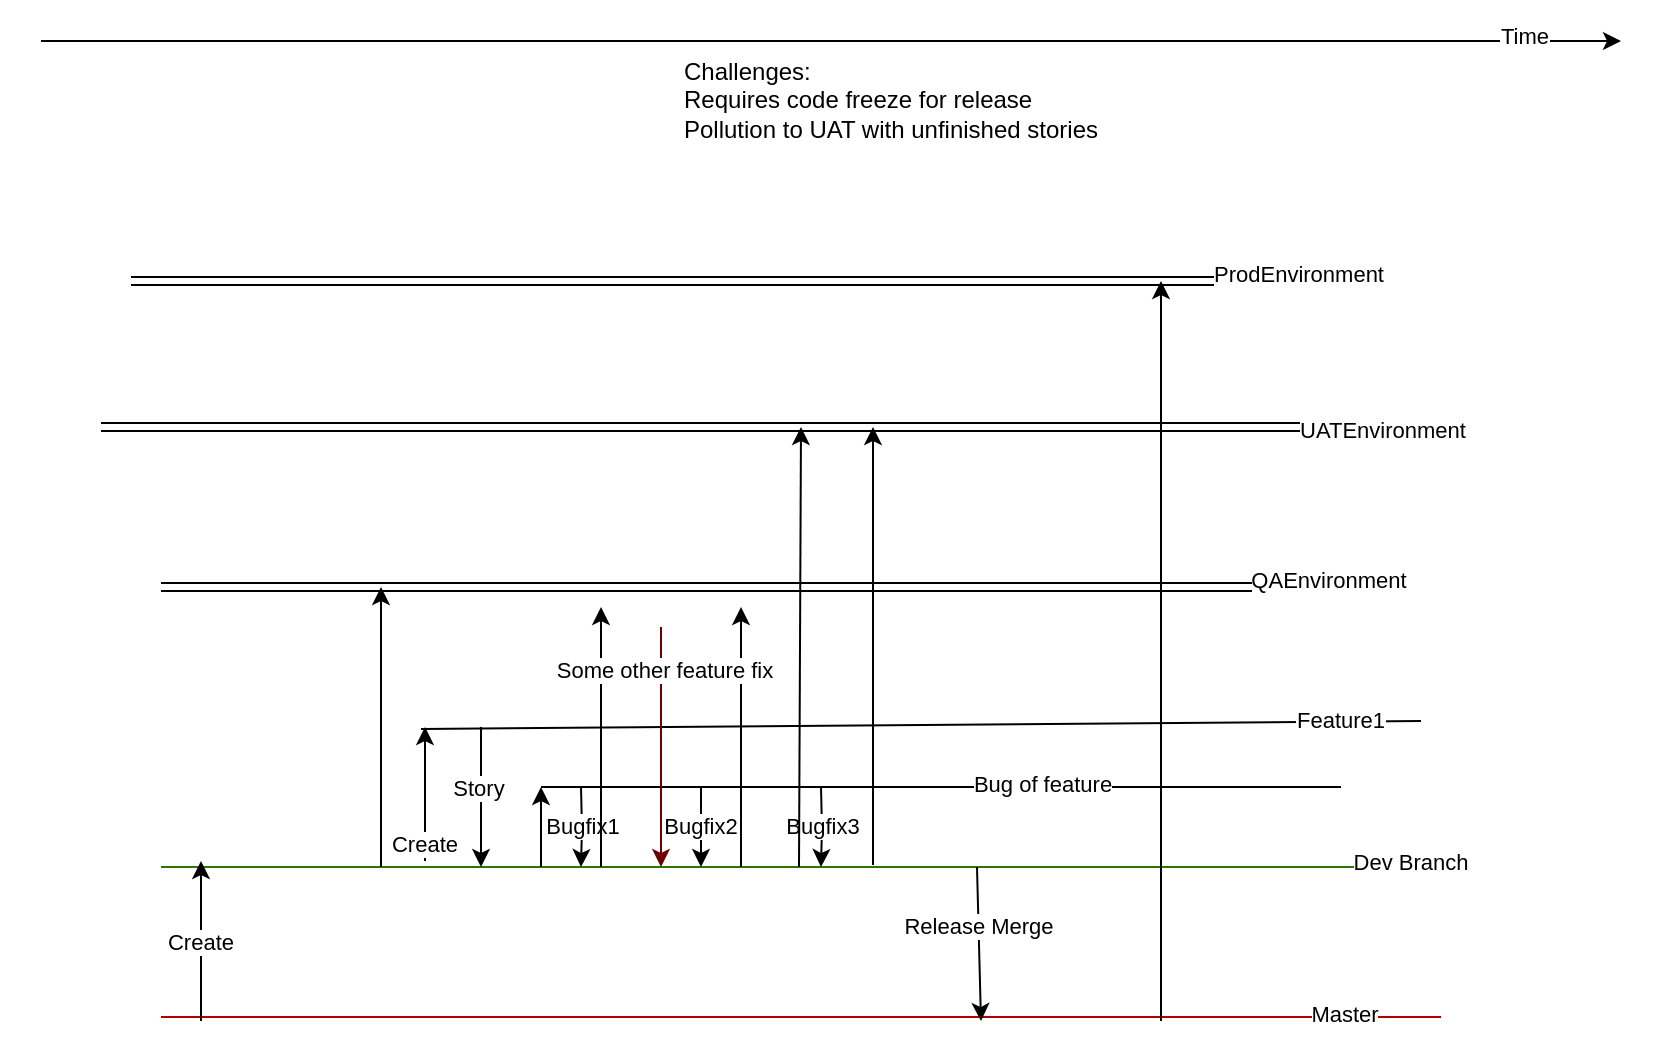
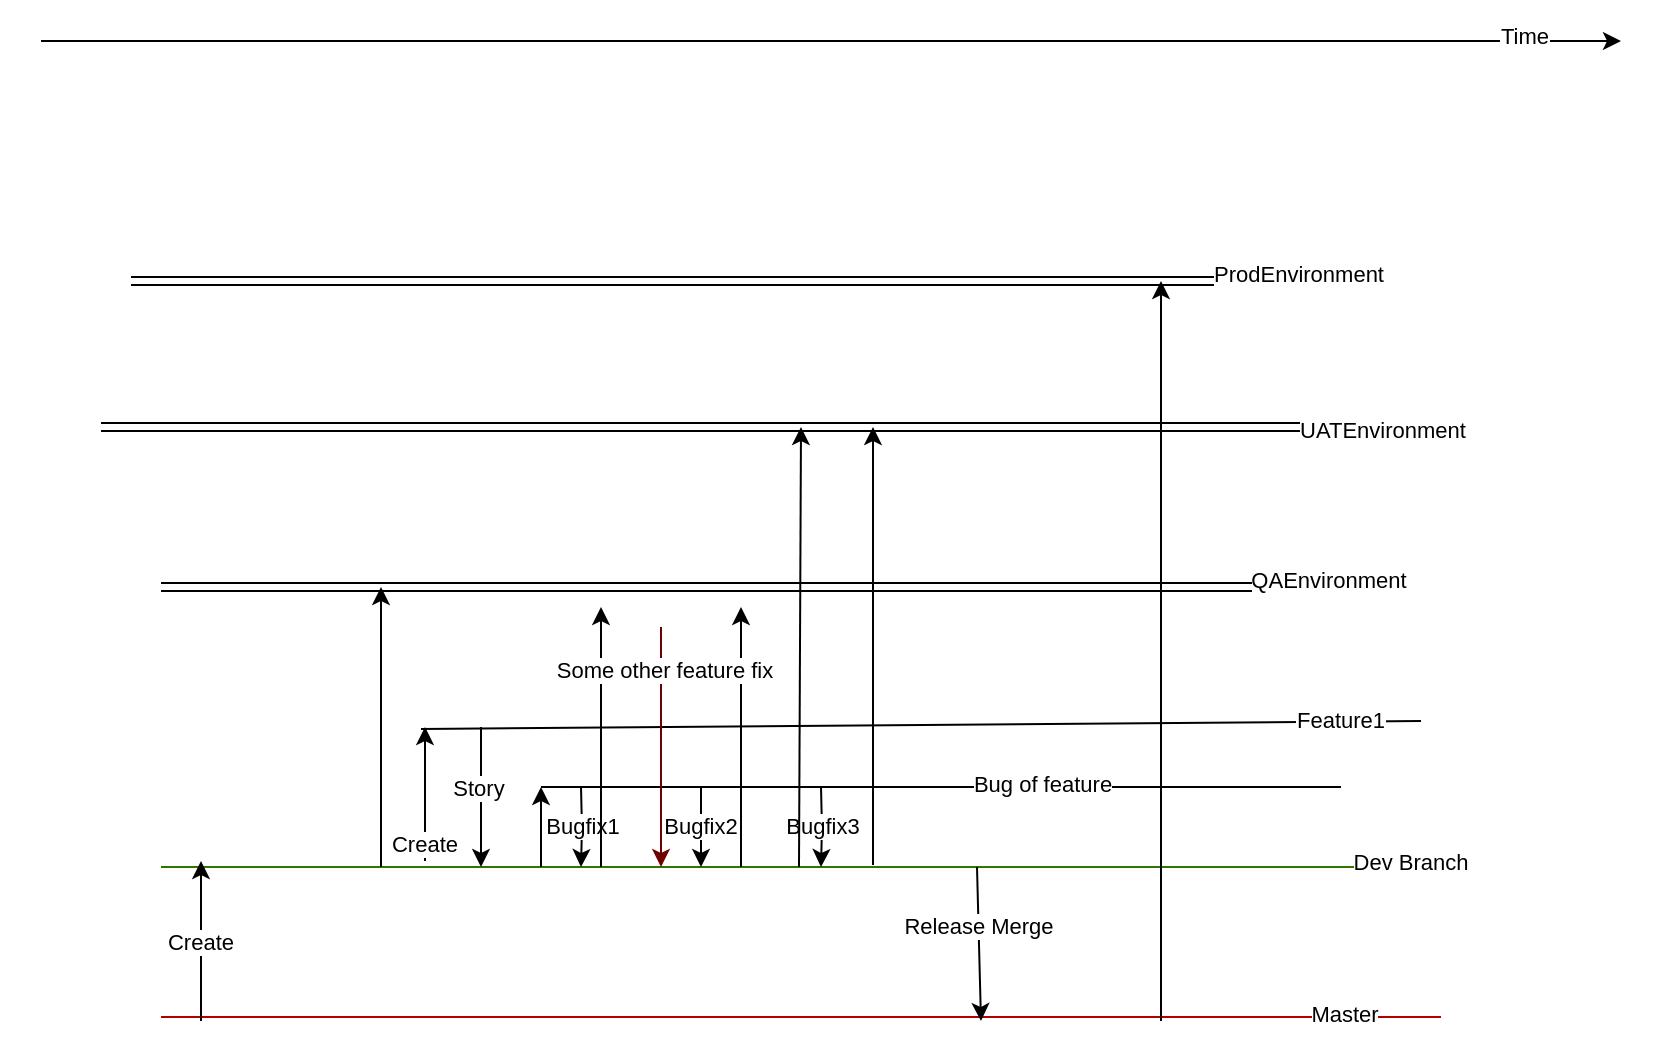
(911, 101) -> none
